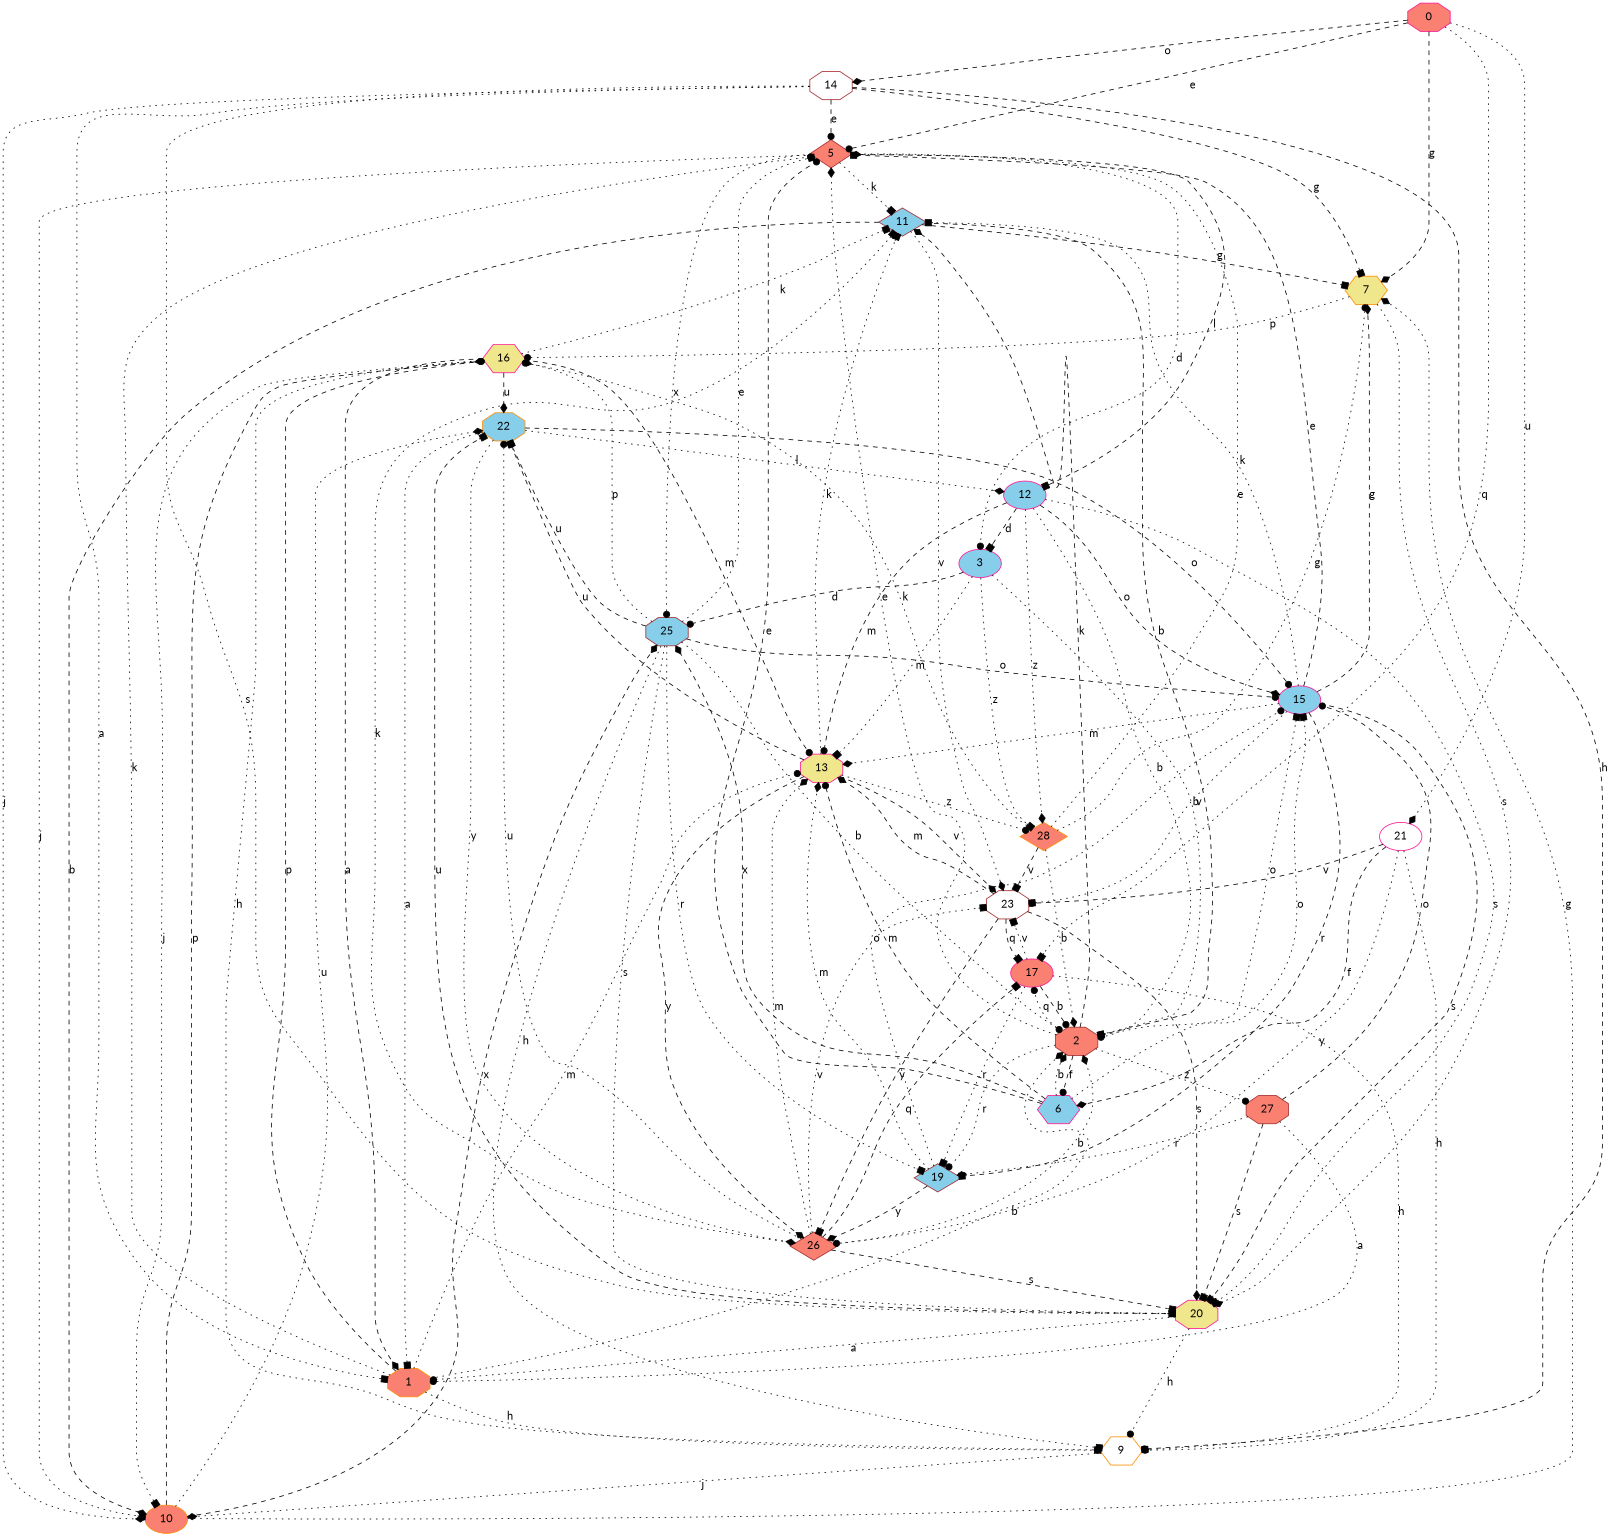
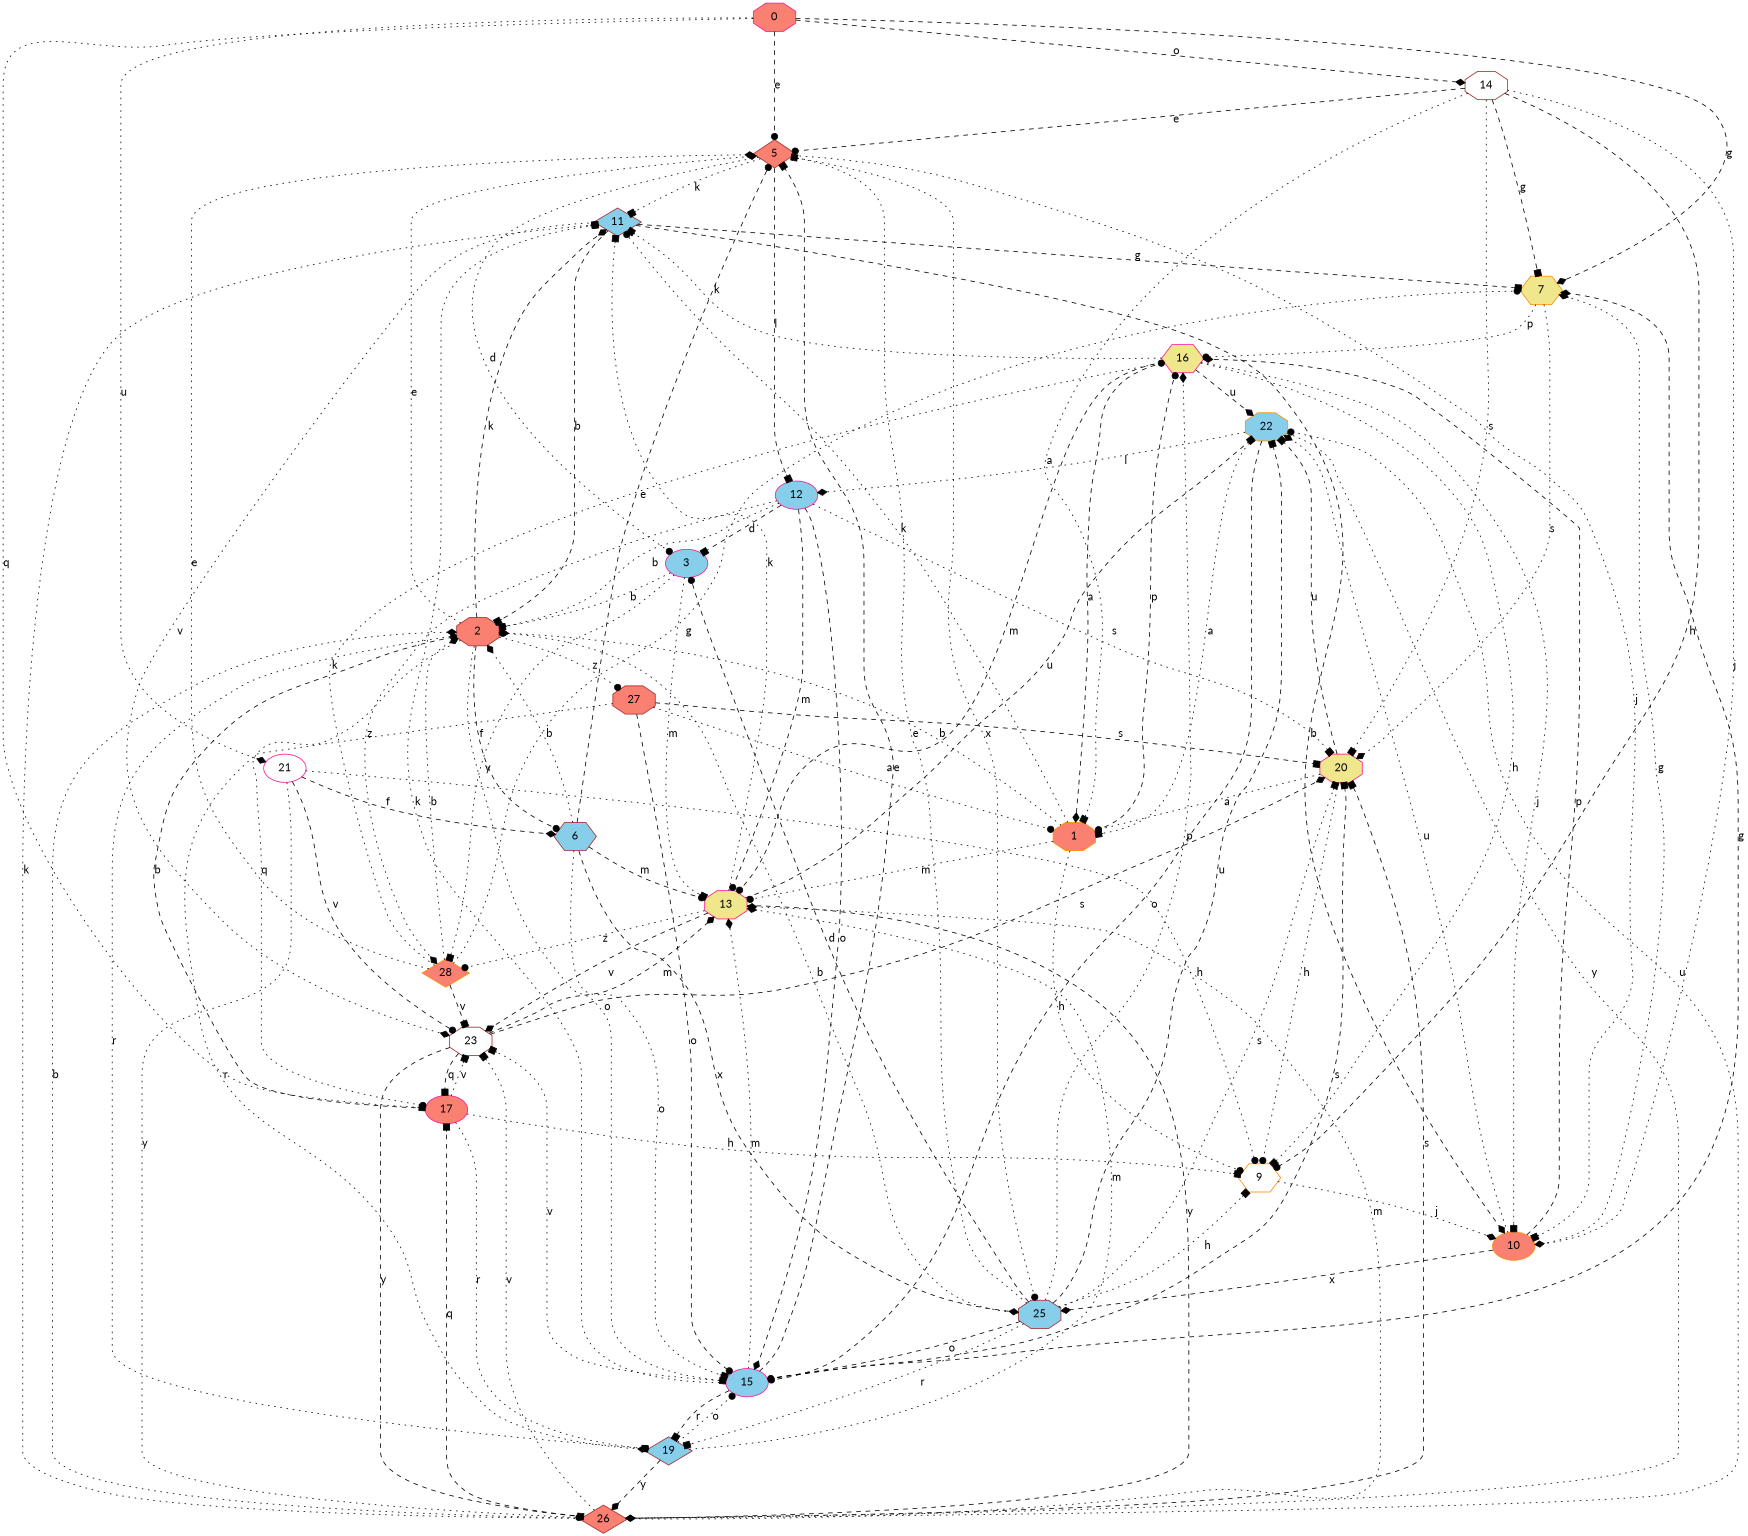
(127, 579) -> (879, 507)
(828, 592) -> (826, 937)
(995, 700) -> (488, 768)
(1059, 1110) -> (575, 837)
